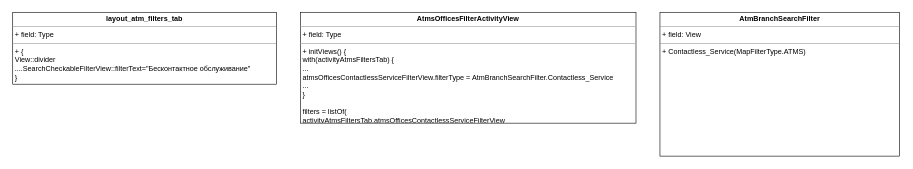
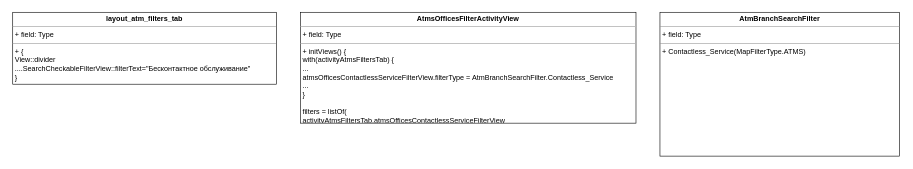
(737, 25) -> (737, 25)
